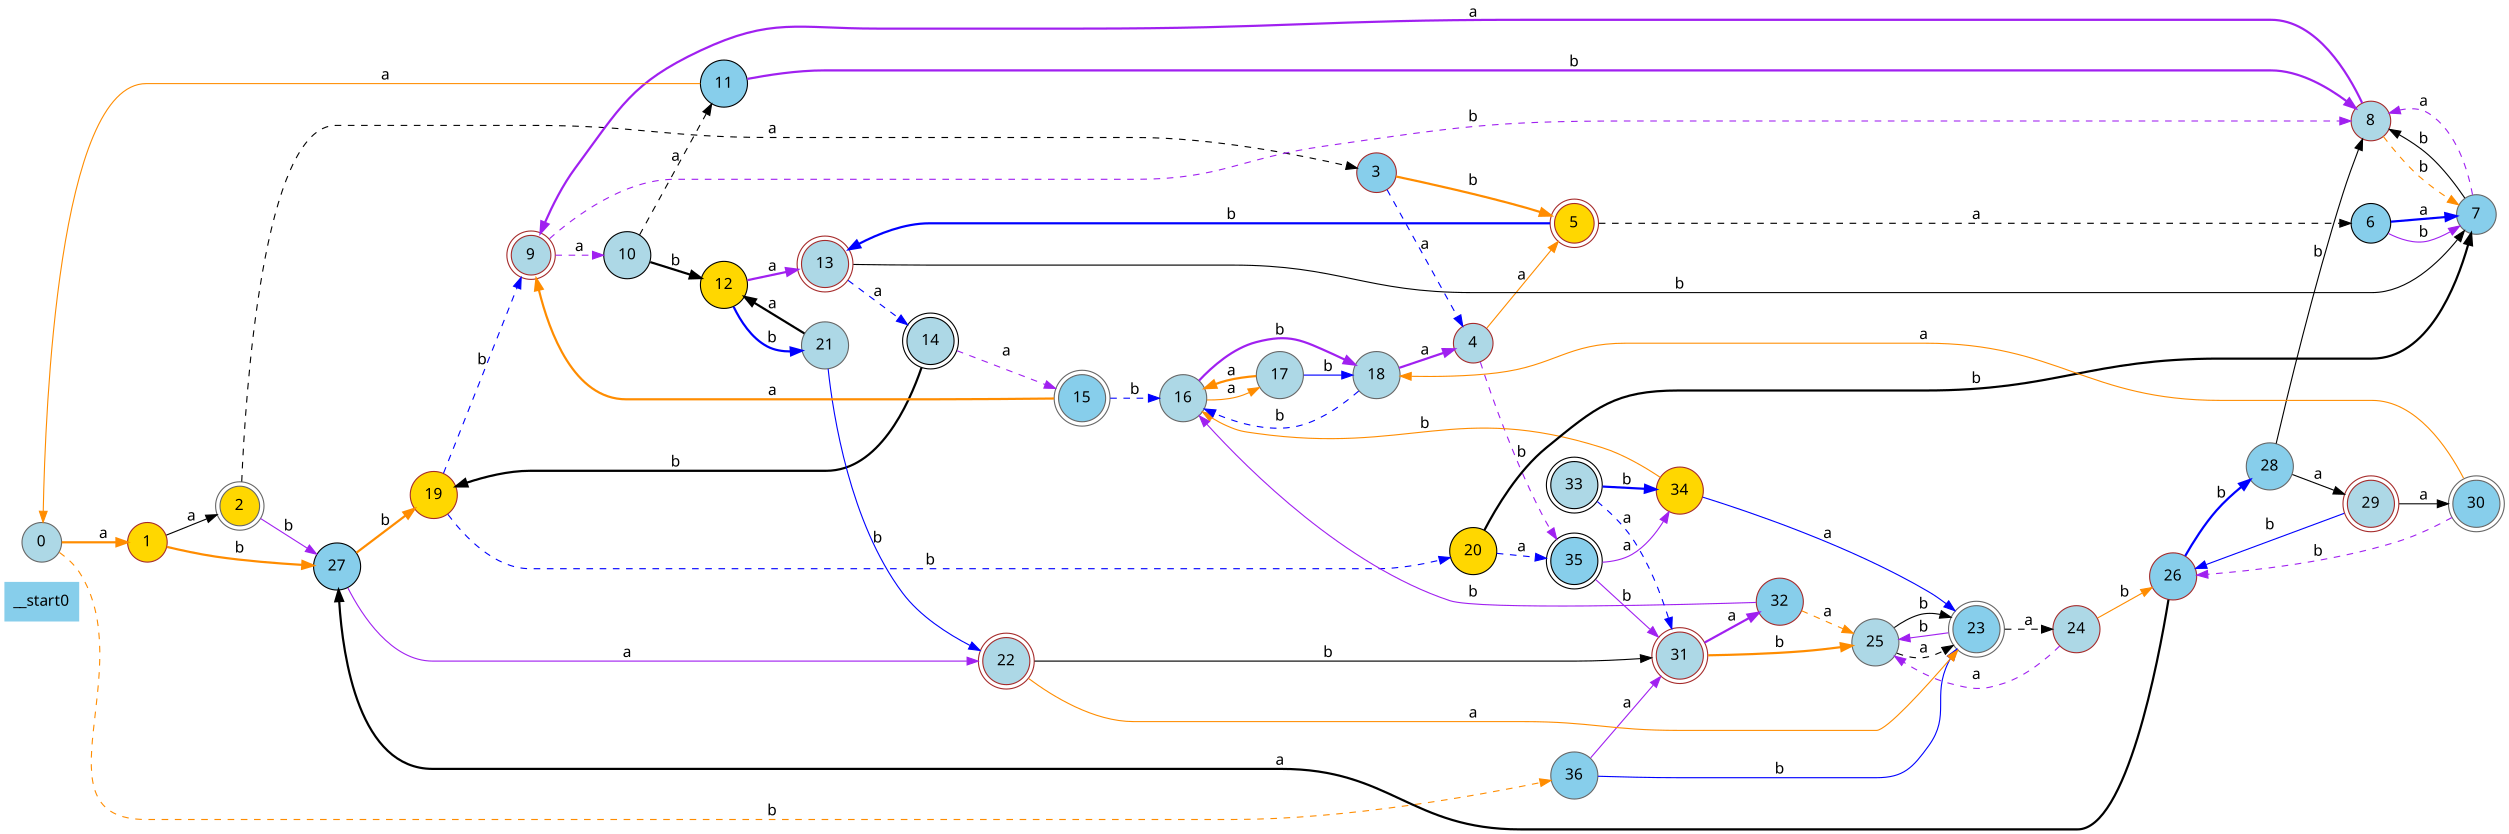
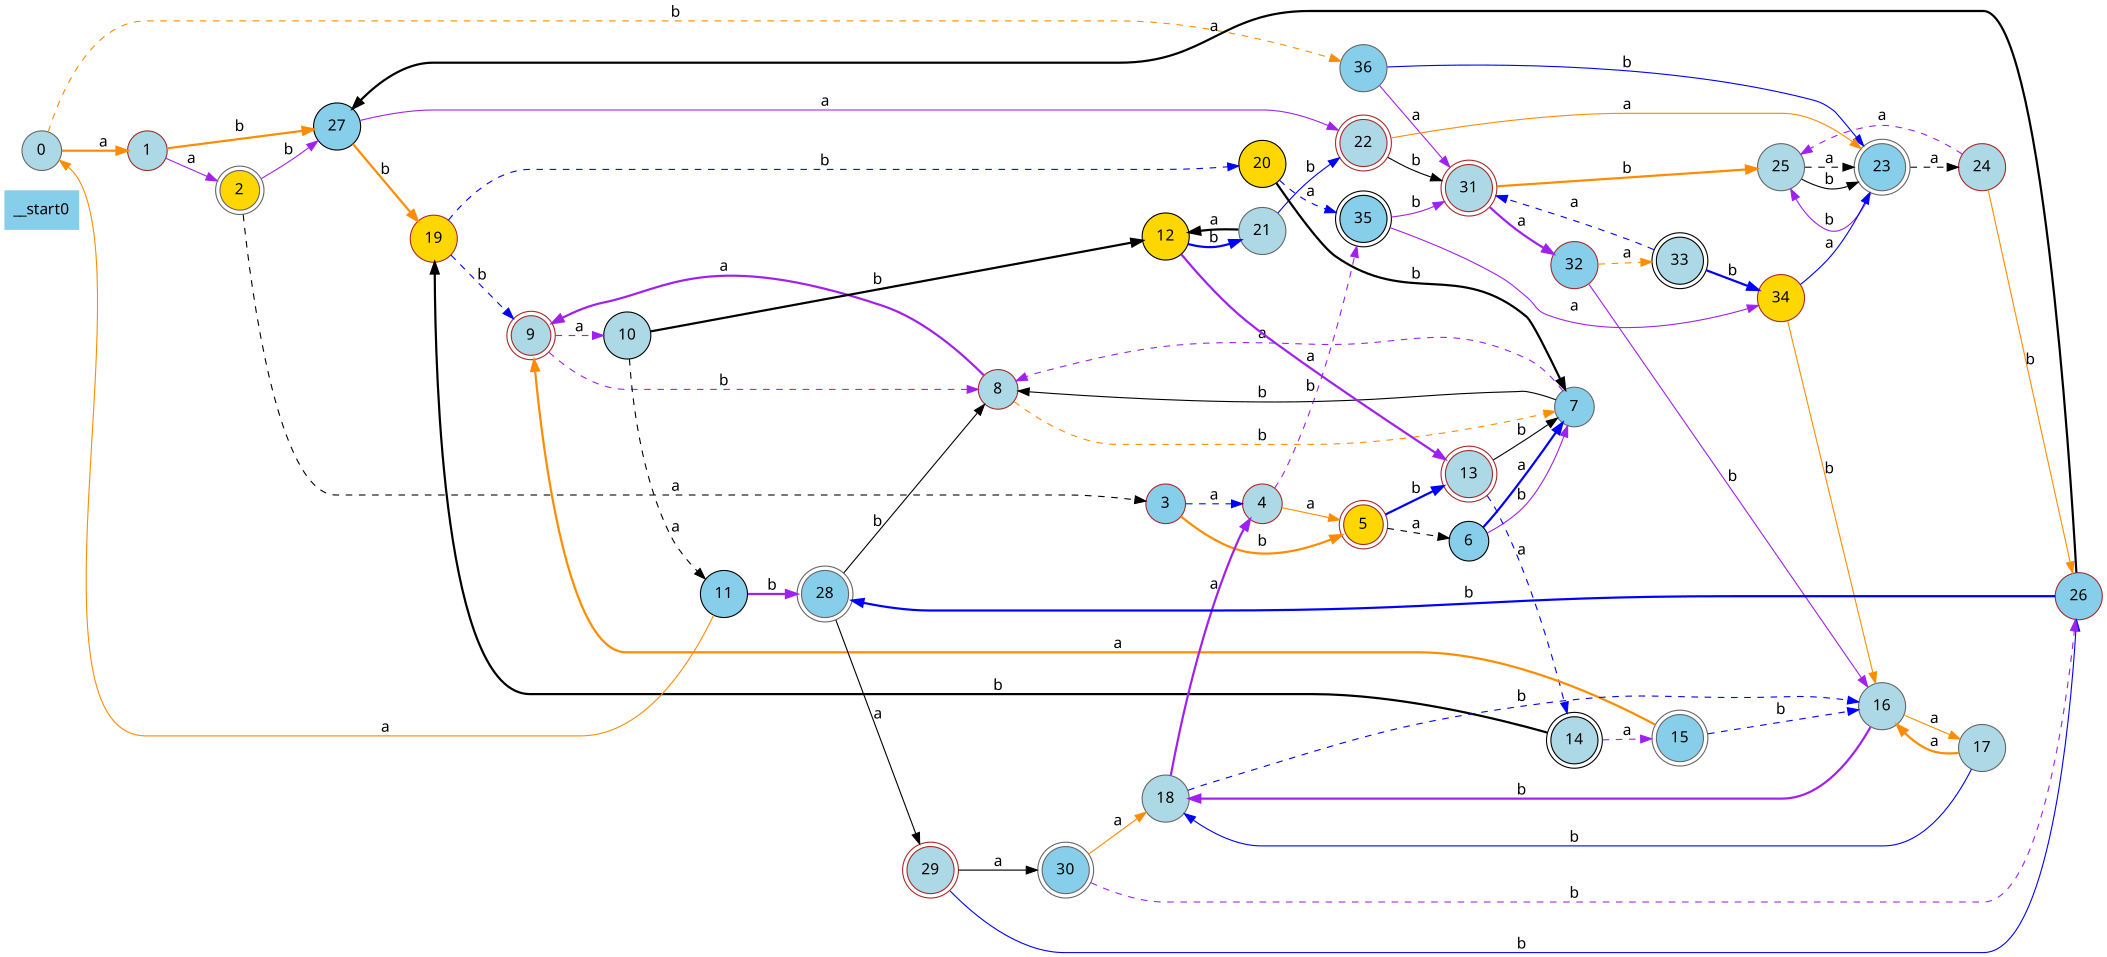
(1550, 70) -> (767, 594)
(2270, 466) -> (825, 594)
(187, 527) -> (186, 167)
(147, 542) -> (147, 151)
(1822, 620) -> (1620, 263)
